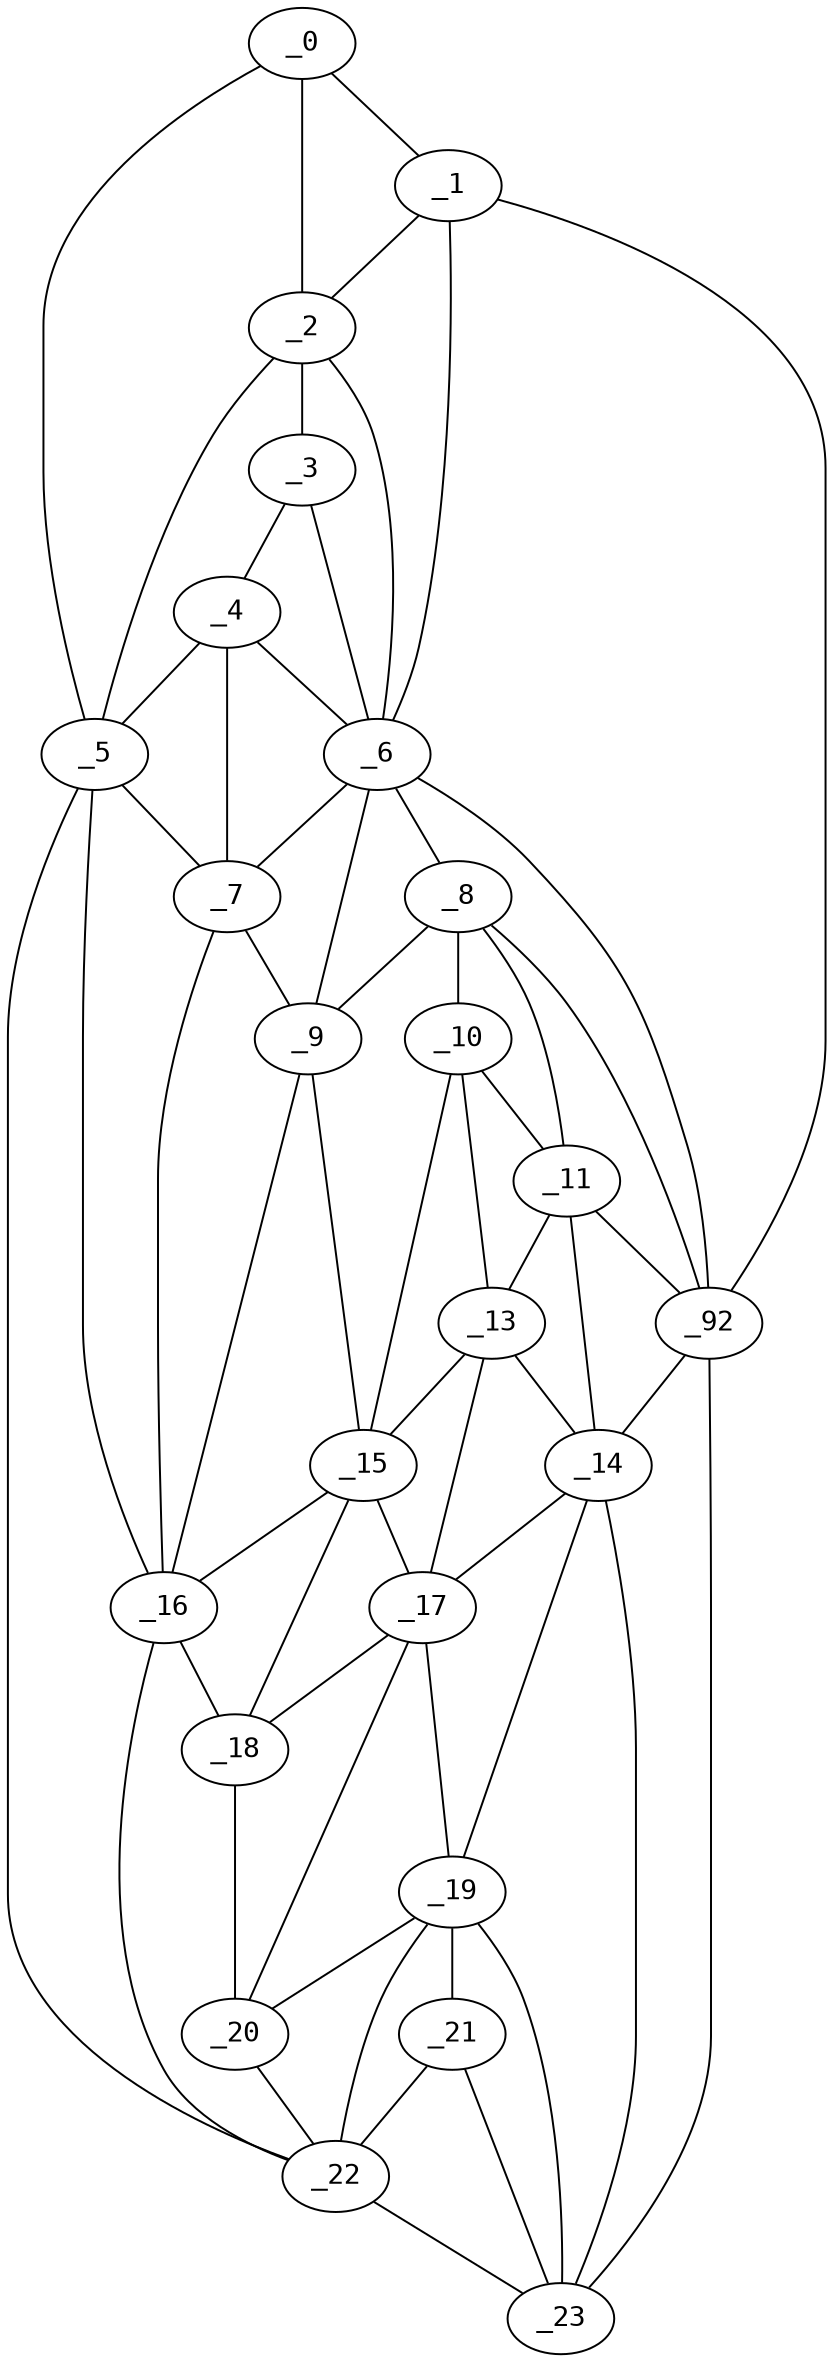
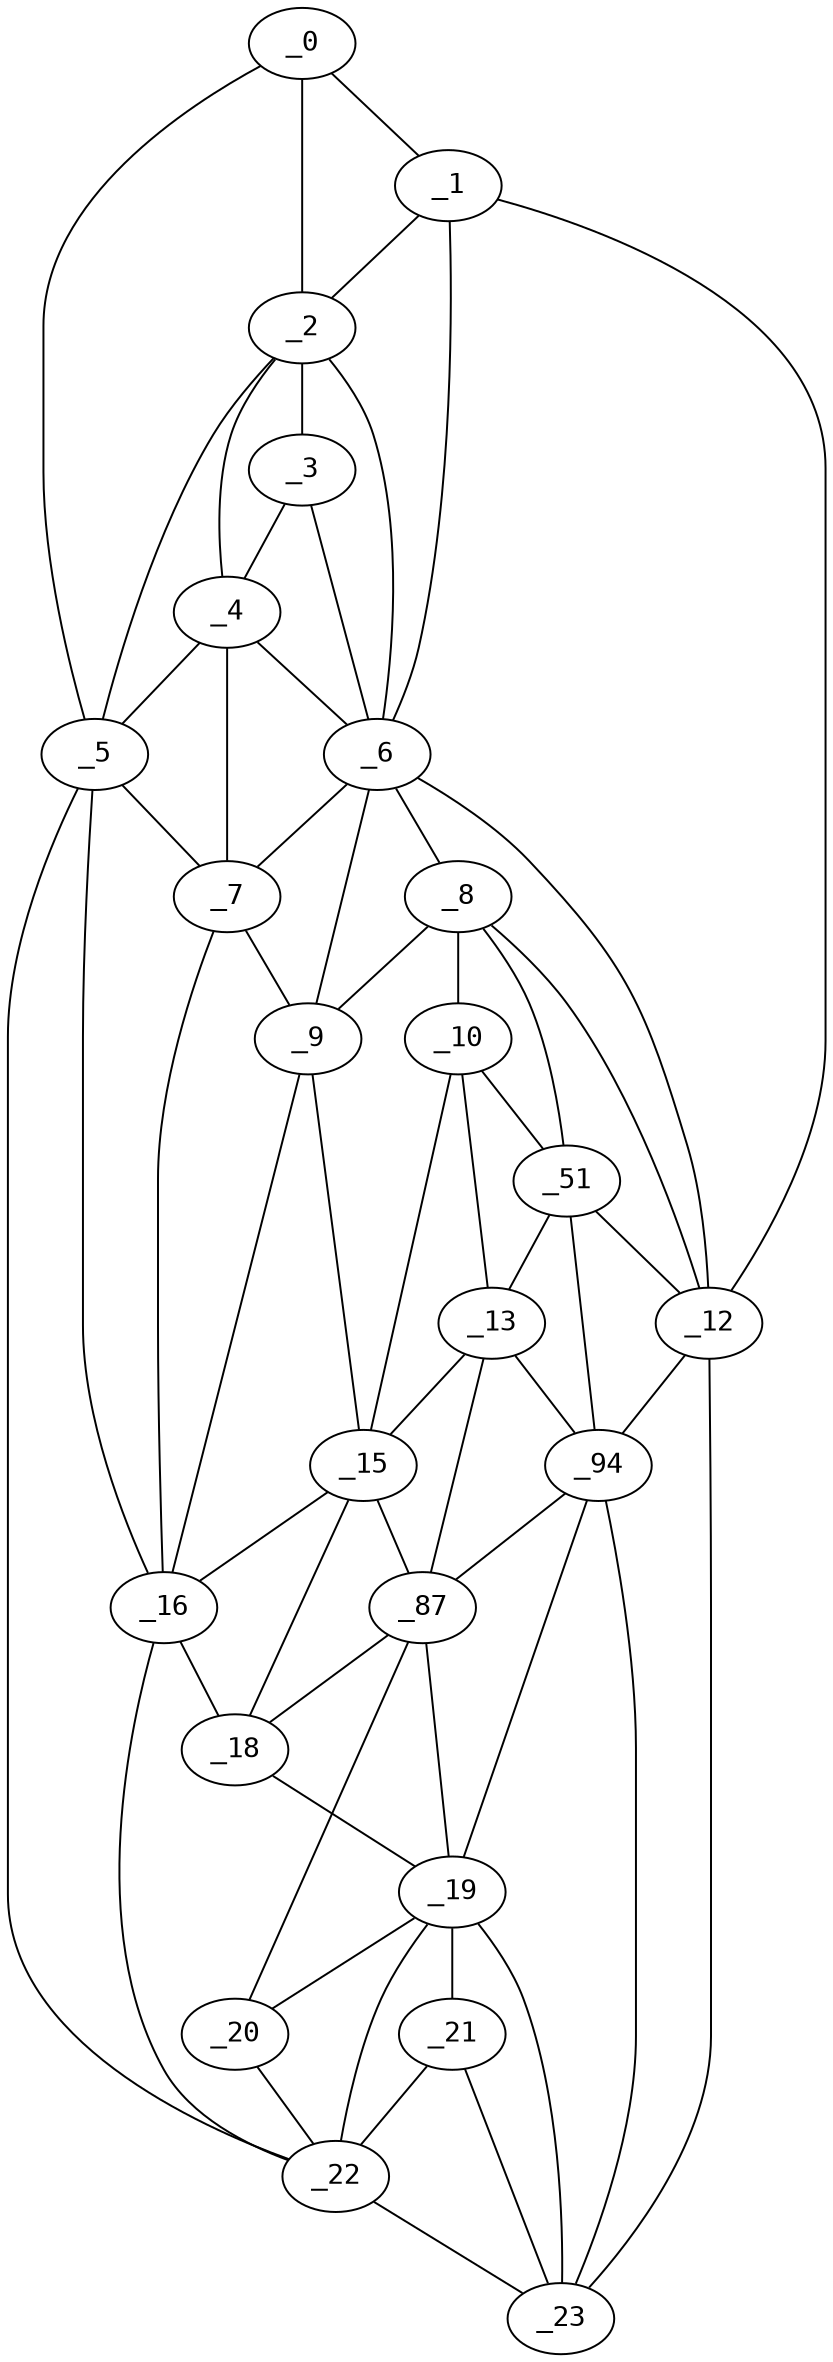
none -> (225, 461)
(567, 1181) -> (567, 1181)
(709, 1323) -> (709, 1323)
(598, 1465) -> (598, 1465)
(423, 1608) -> (423, 1608)
(235, 1892) -> (344, 1821)
